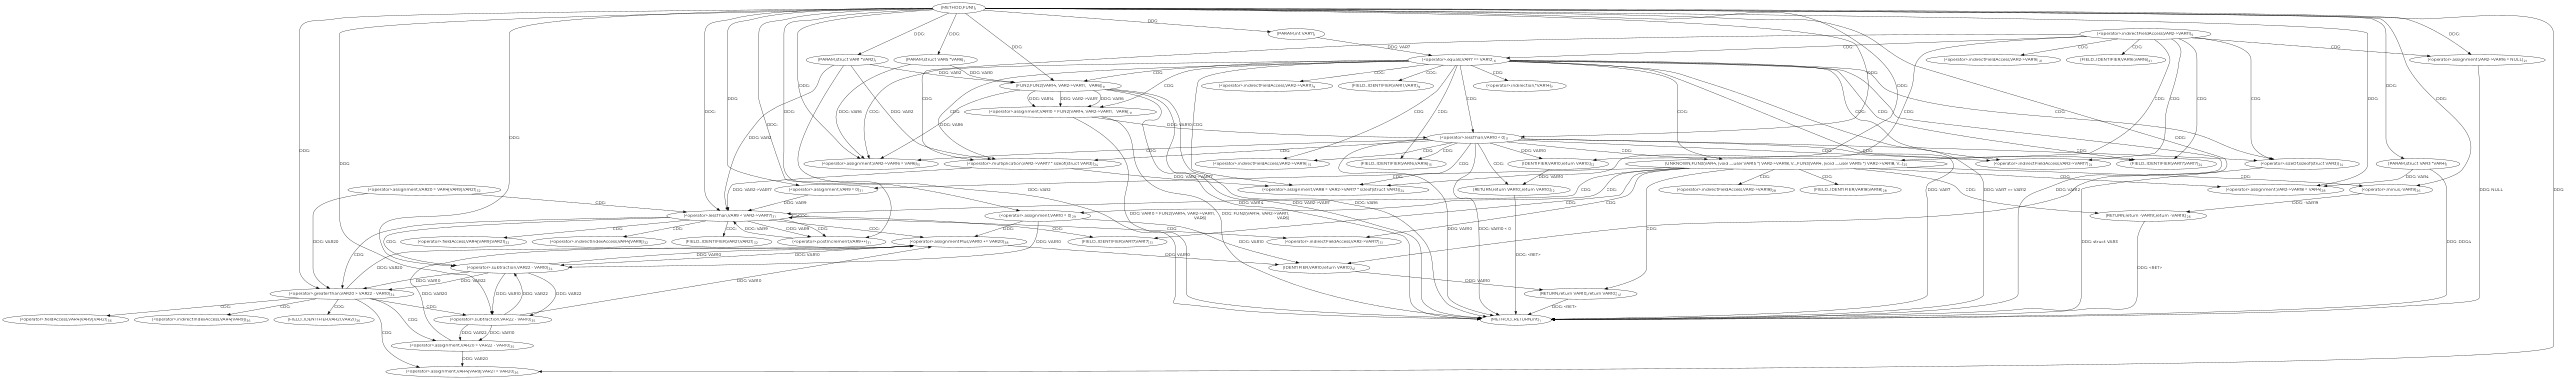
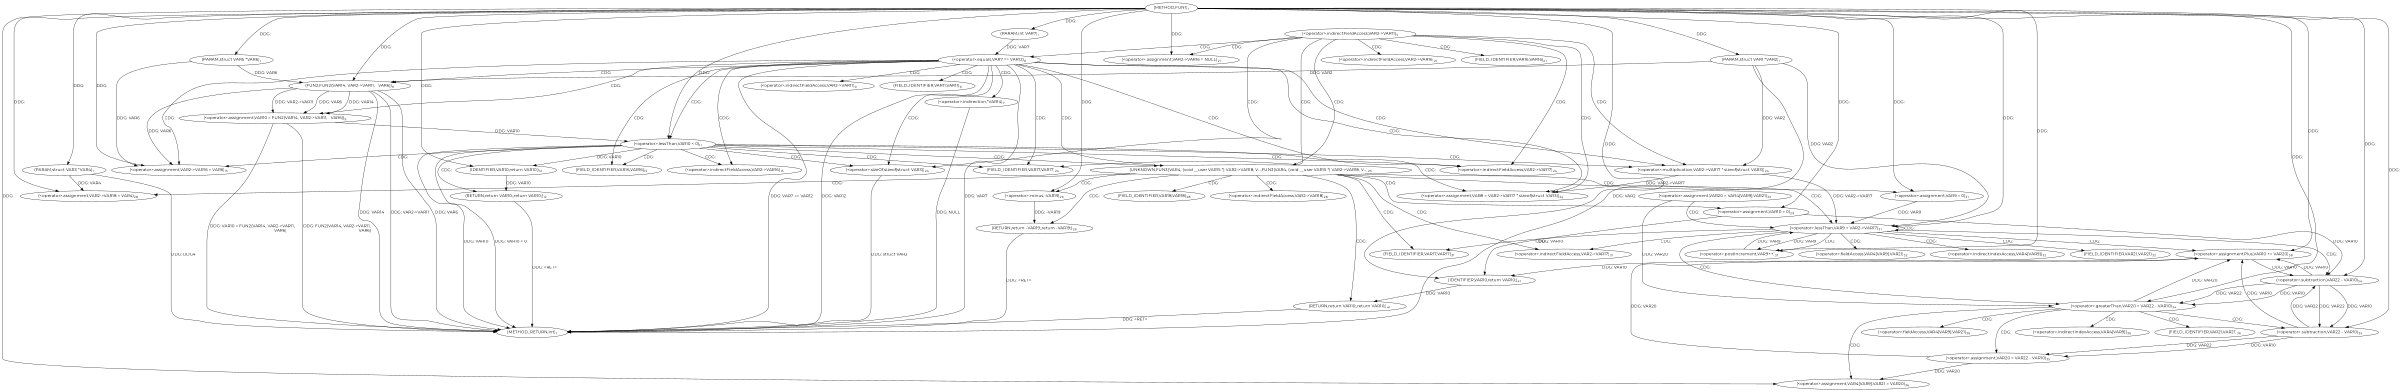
(981, 73) -> (266, 73)
(1000, 228) -> (1871, 9)
(2250, 313) -> (871, 320)
